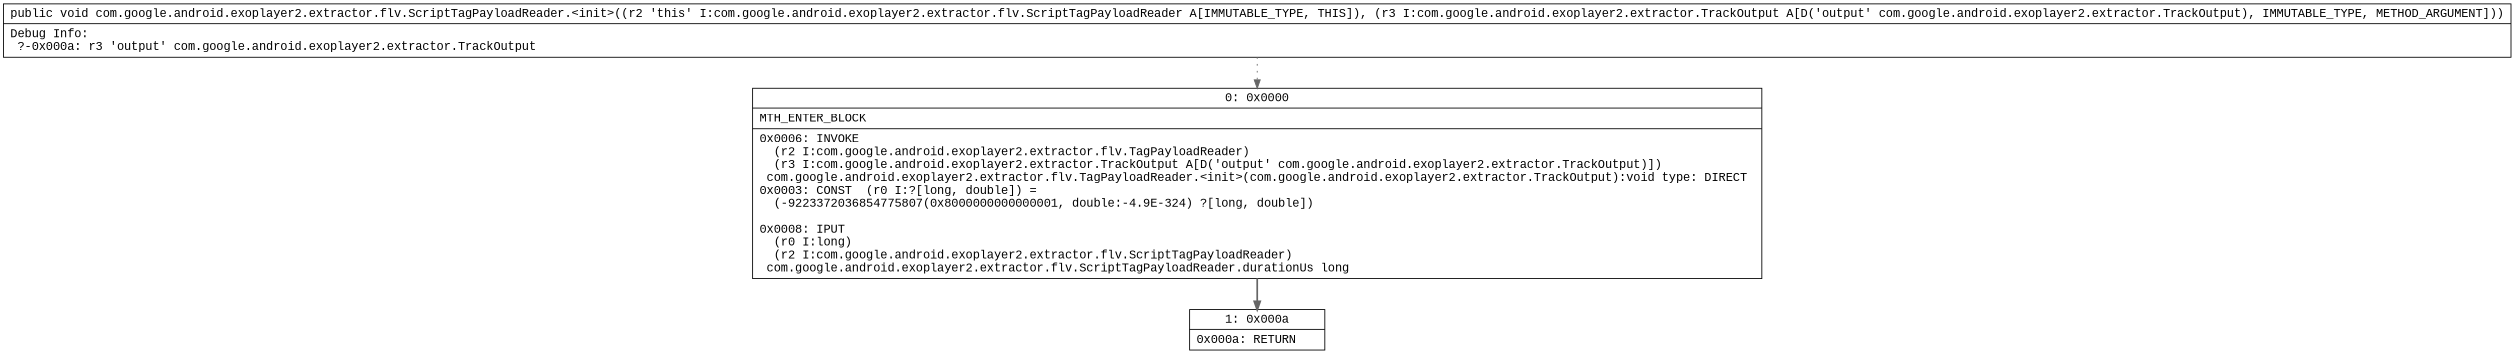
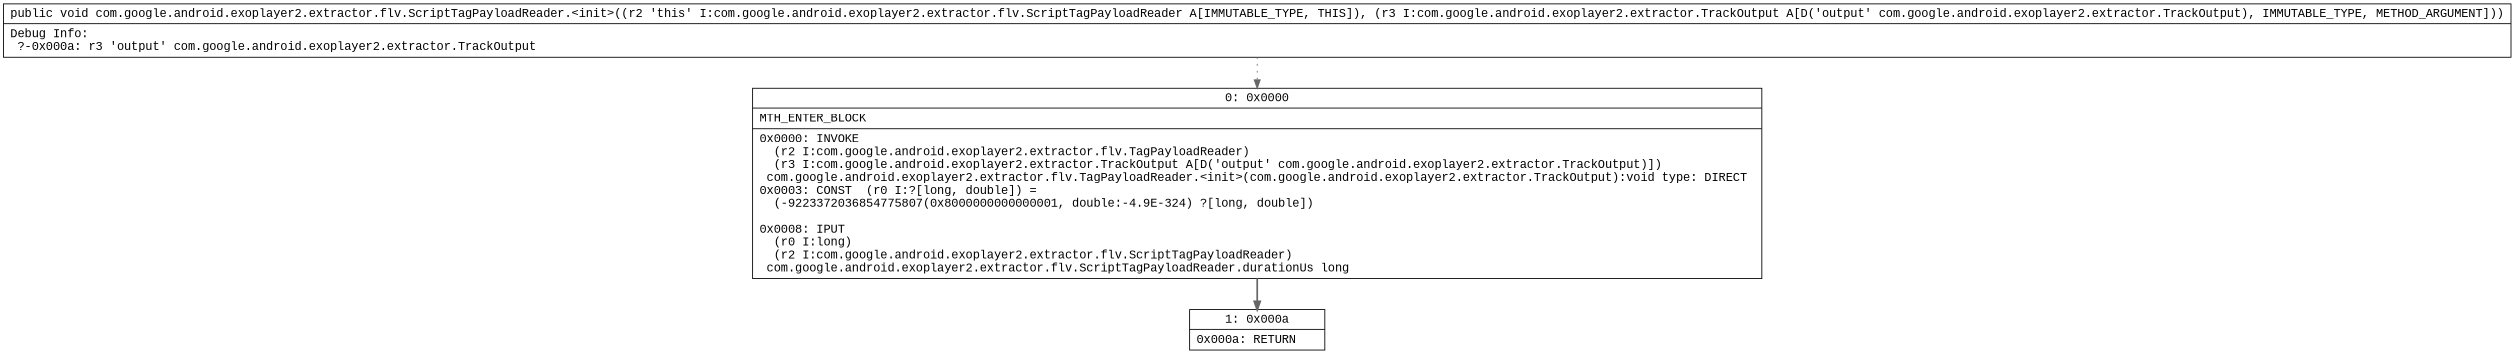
(817, 139) -> (817, 139)
